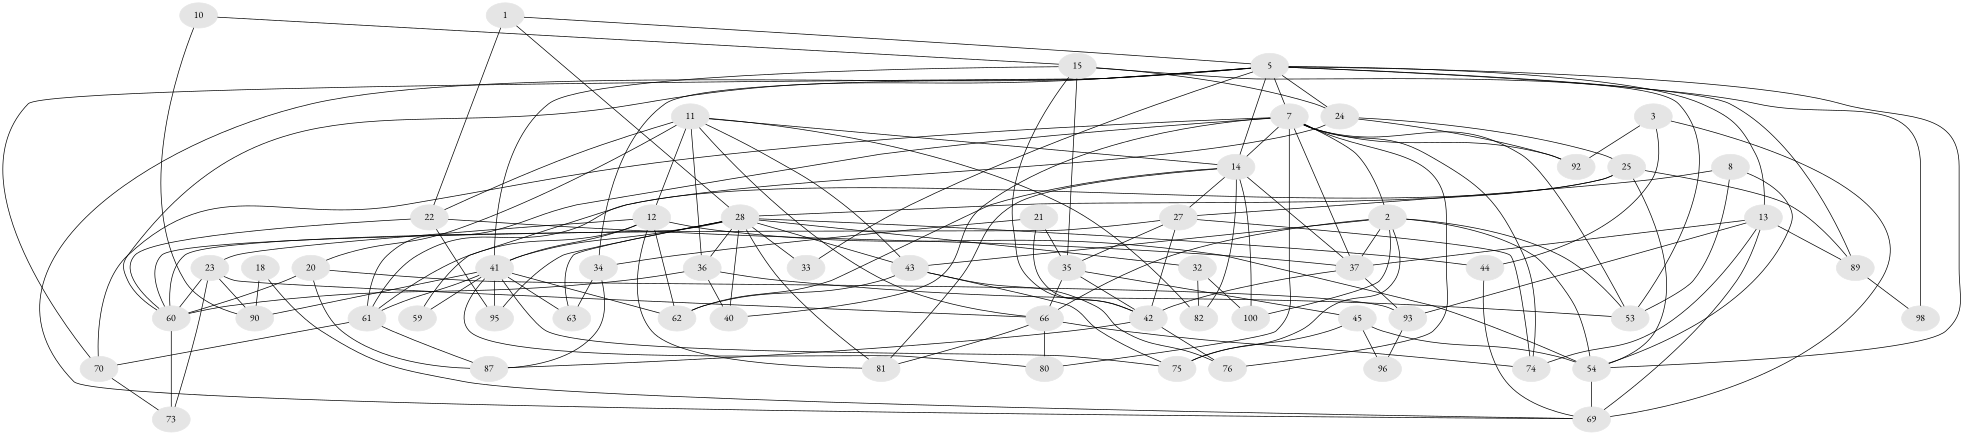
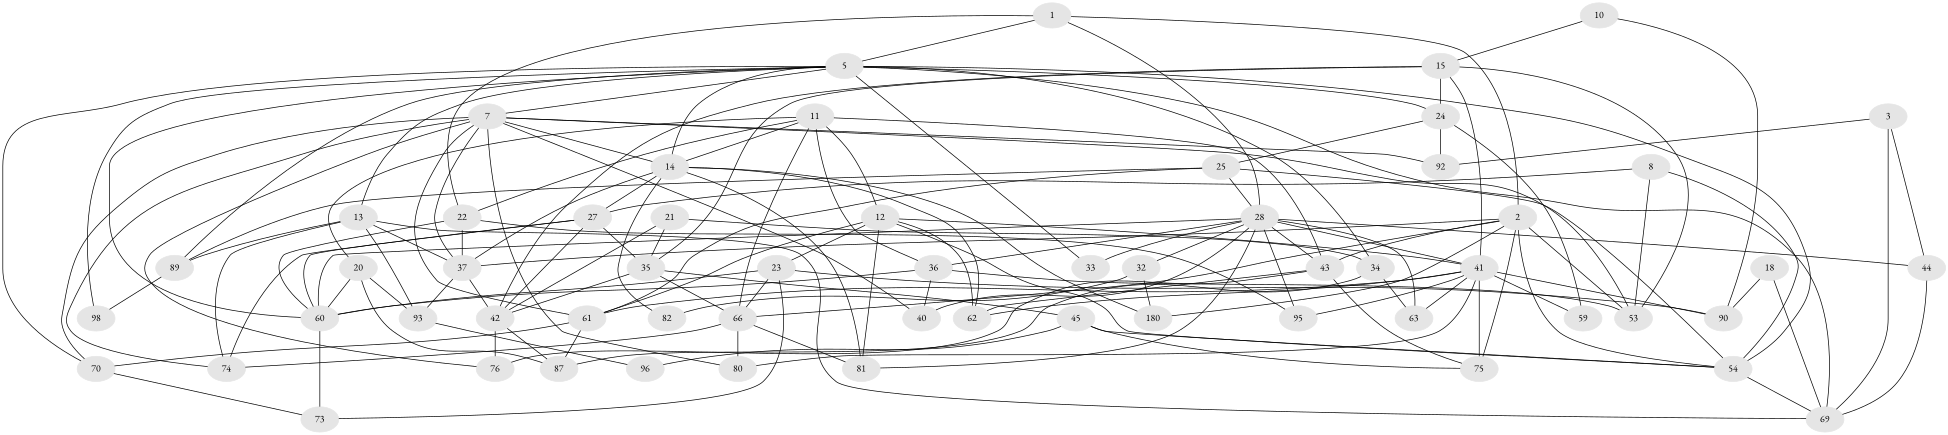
(1356, 153) -> (1352, 32)
(956, 163) -> none
(1251, 318) -> (1153, 318)
